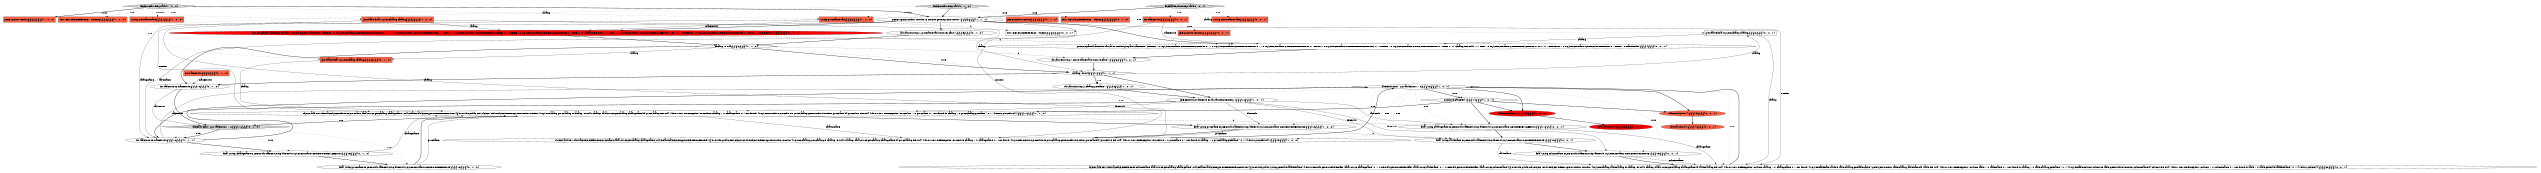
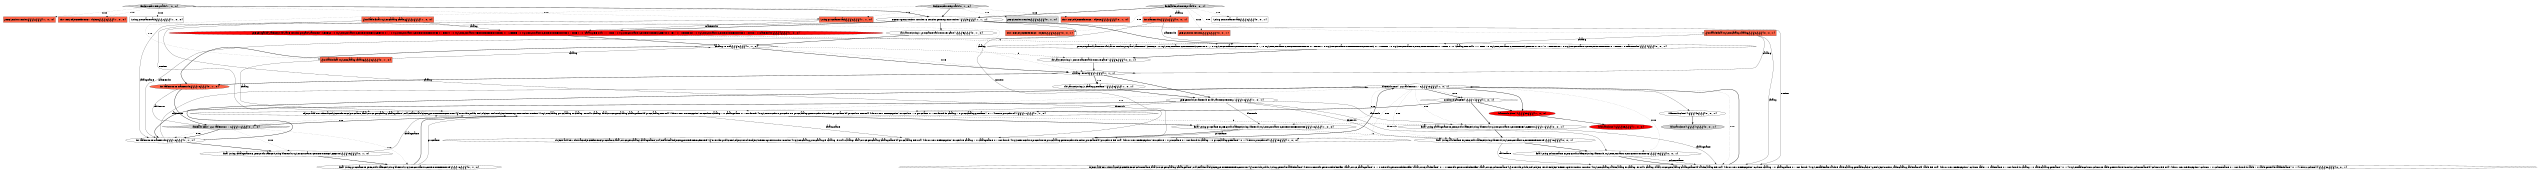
(101, 12) -> (101, 12)
(992, 12) -> (982, 14)
(161, 13) -> (161, 13)
(546, 13) -> (546, 13)
(908, 13) -> (908, 13)
(1179, 13) -> (1179, 13)
(260, 18) -> none
(157, 20) -> (157, 20)
(1032, 20) -> (1032, 20)
(1208, 20) -> (1208, 20)
(1240, 20) -> (1240, 20)
(936, 25) -> none
(822, 26) -> (822, 26)
(1183, 26) -> (1194, 19)
(1040, 33) -> (1040, 33)
(1740, 33) -> (1740, 33)
(554, 55) -> (550, 53)
(1456, 70) -> (1464, 72)
(206, 73) -> none
(165, 80) -> (165, 80)
(189, 87) -> (189, 87)
(1579, 89) -> (1579, 89)
(1578, 107) -> none
(1692, 113) -> (1692, 113)
(1693, 127) -> (1693, 127)
